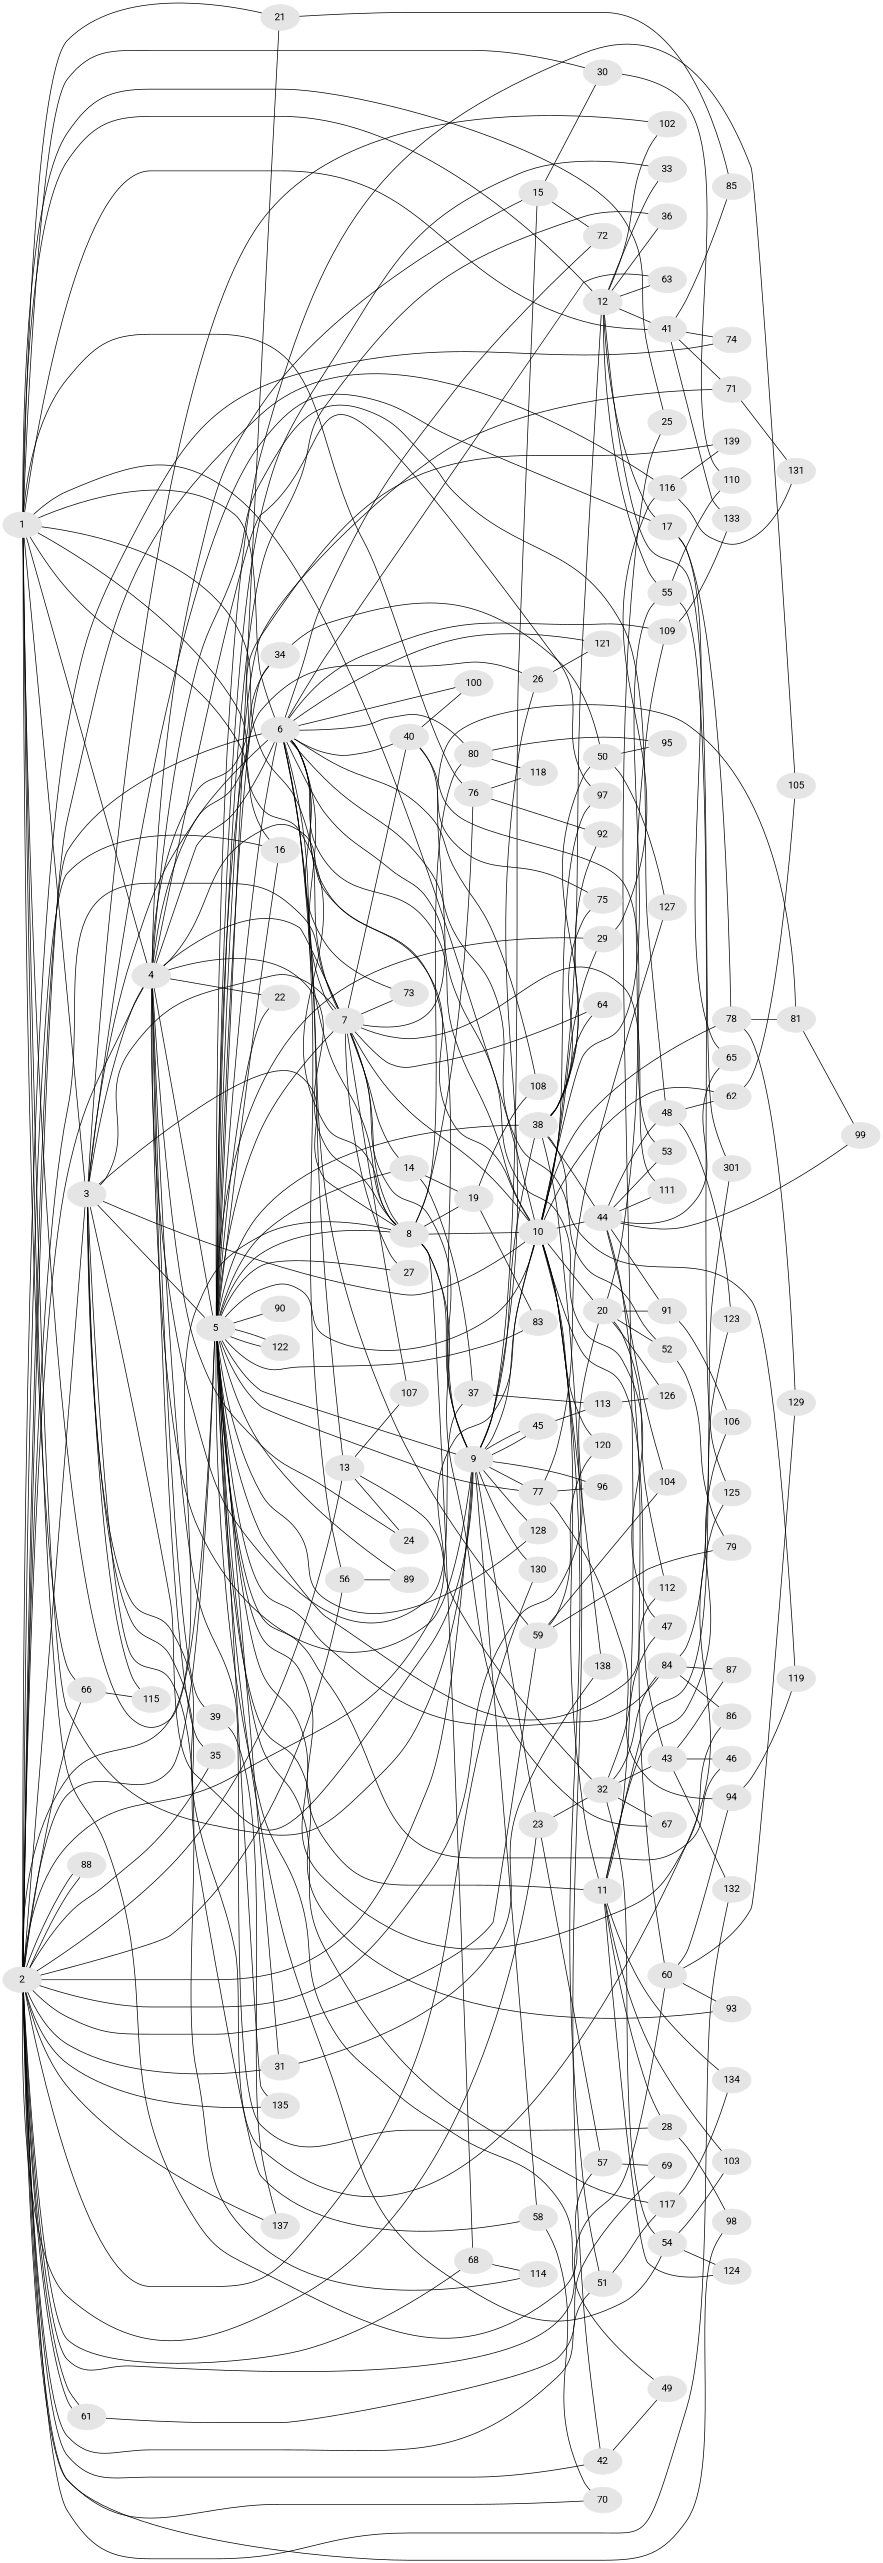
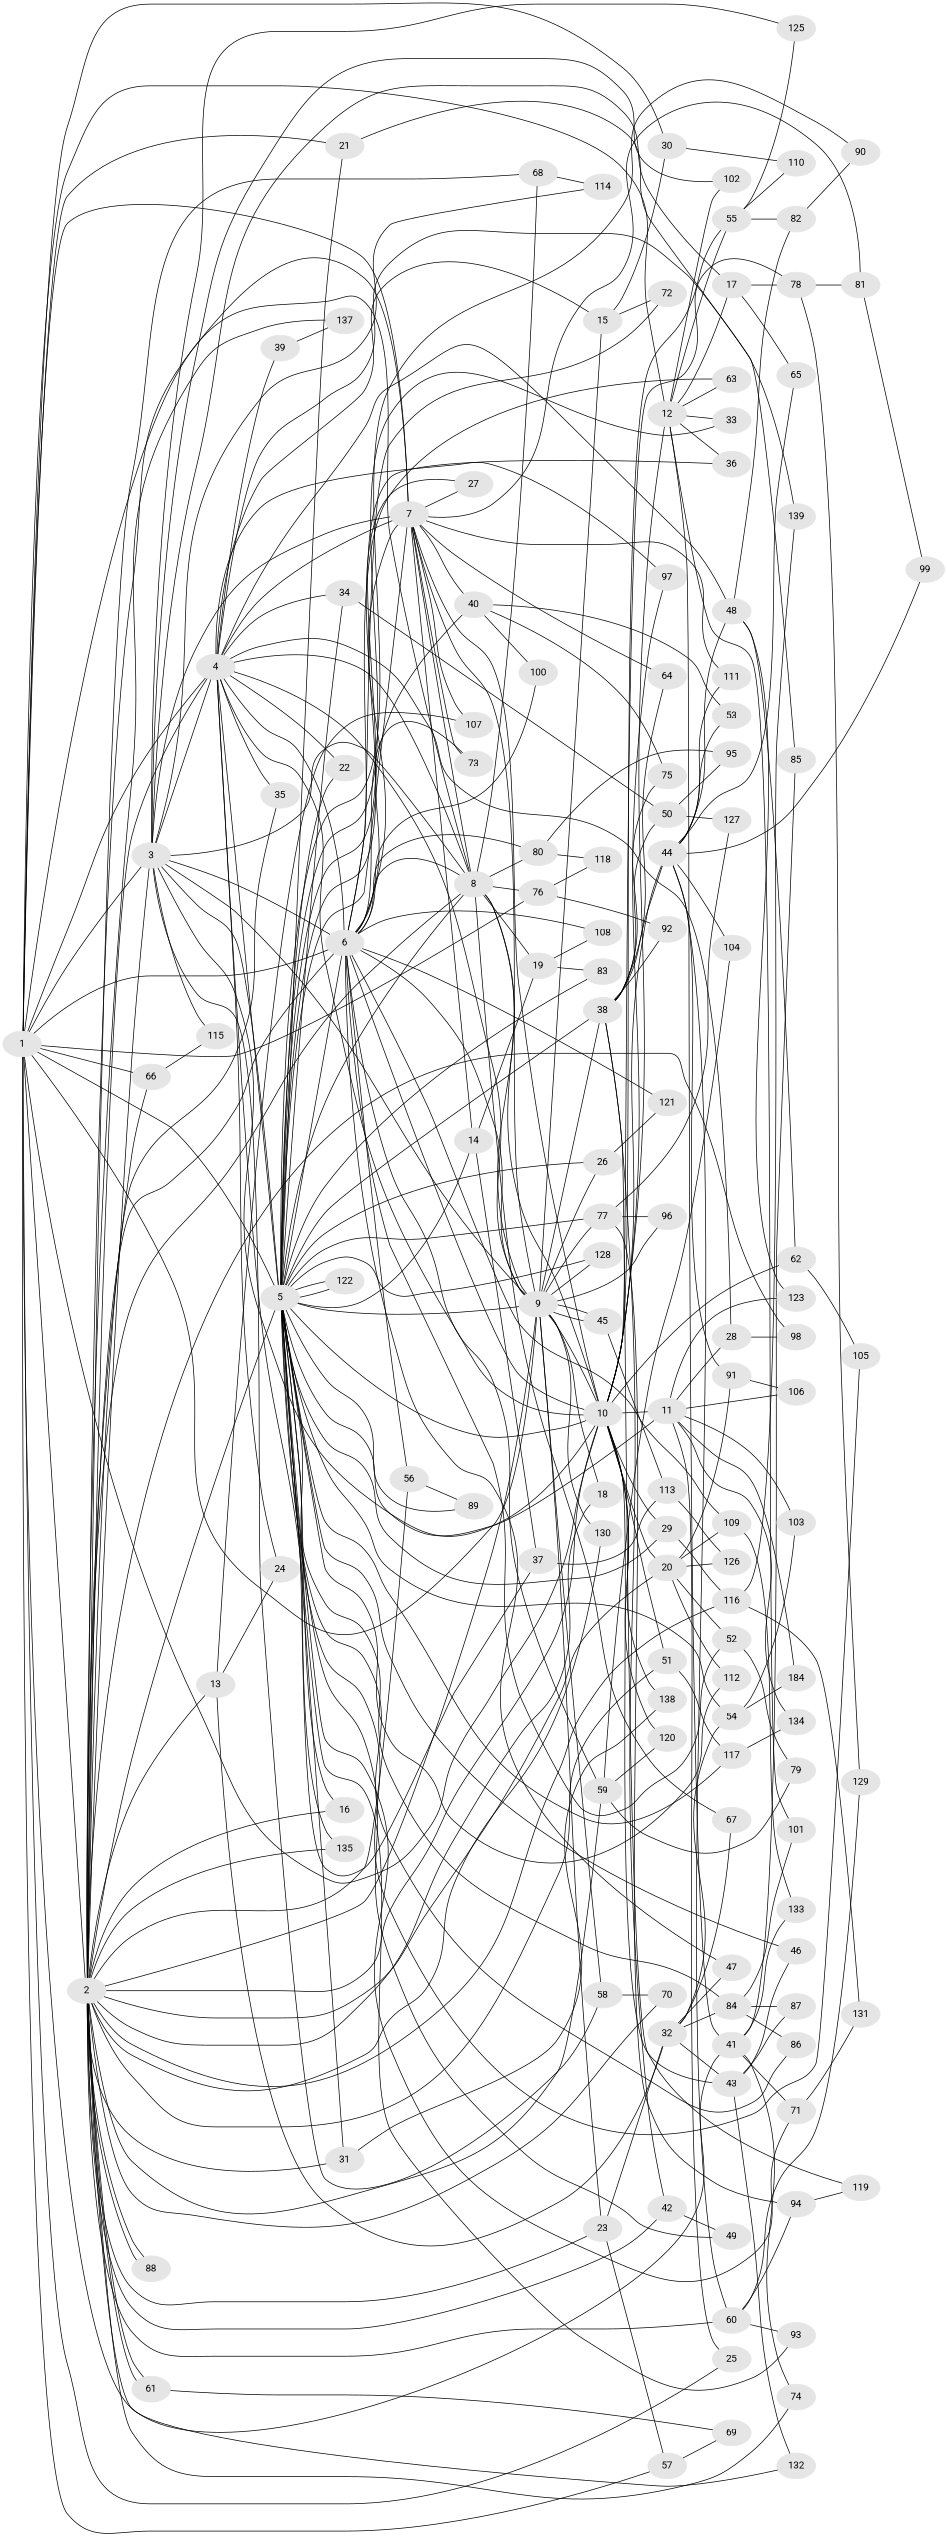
none -> (796, 219)
(166, 666) -> (54, 1517)
(732, 1168) -> (796, 1830)
(320, 1188) -> none
none -> (603, 1495)
(732, 2271) -> (796, 1678)
